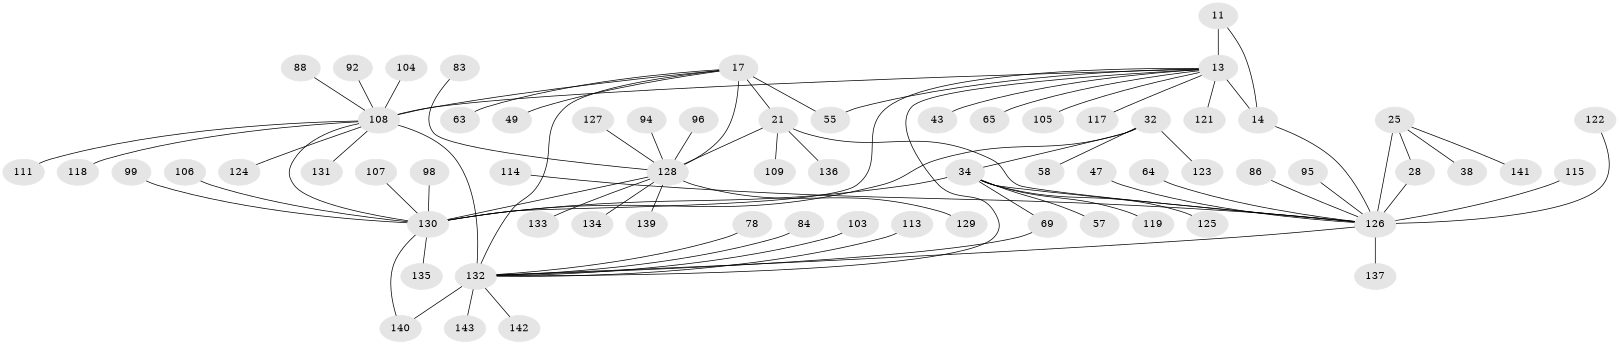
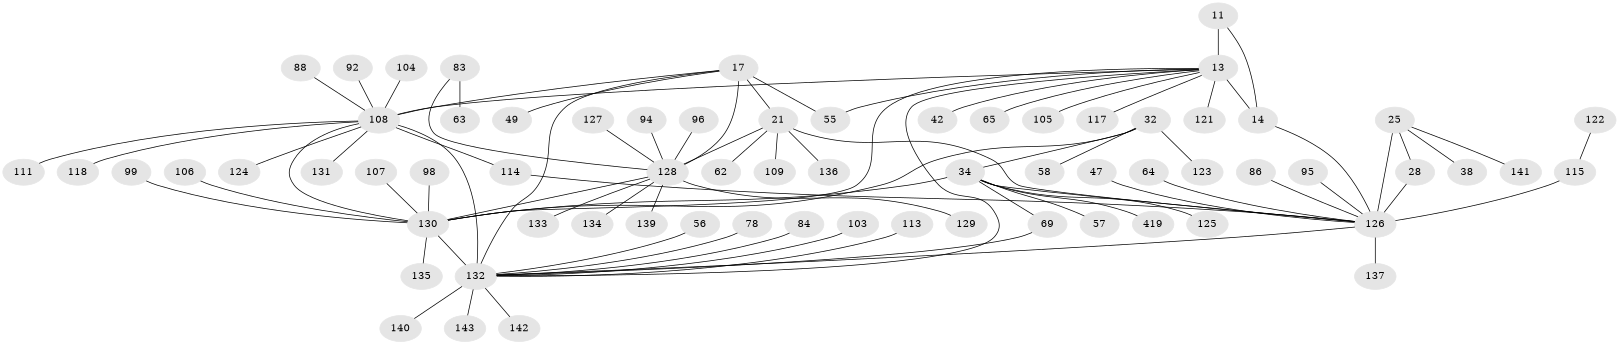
(596, 83) -> (460, 94)
(938, 120) -> (938, 120)
none -> (455, 150)
none -> (721, 172)
(1529, 212) -> (1585, 146)
none -> (700, 224)
(1153, 224) -> (1153, 224)
(392, 272) -> (452, 250)
